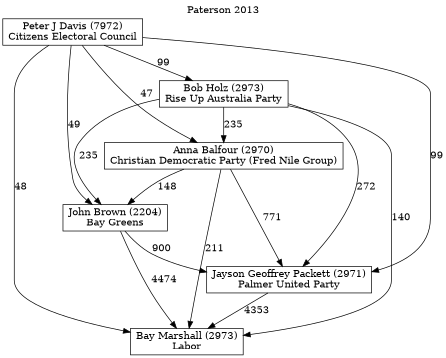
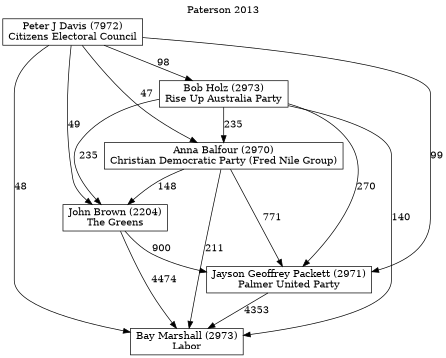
(164, 63) -> (164, 63)
(366, 187) -> (366, 187)
(115, 218) -> (115, 218)
